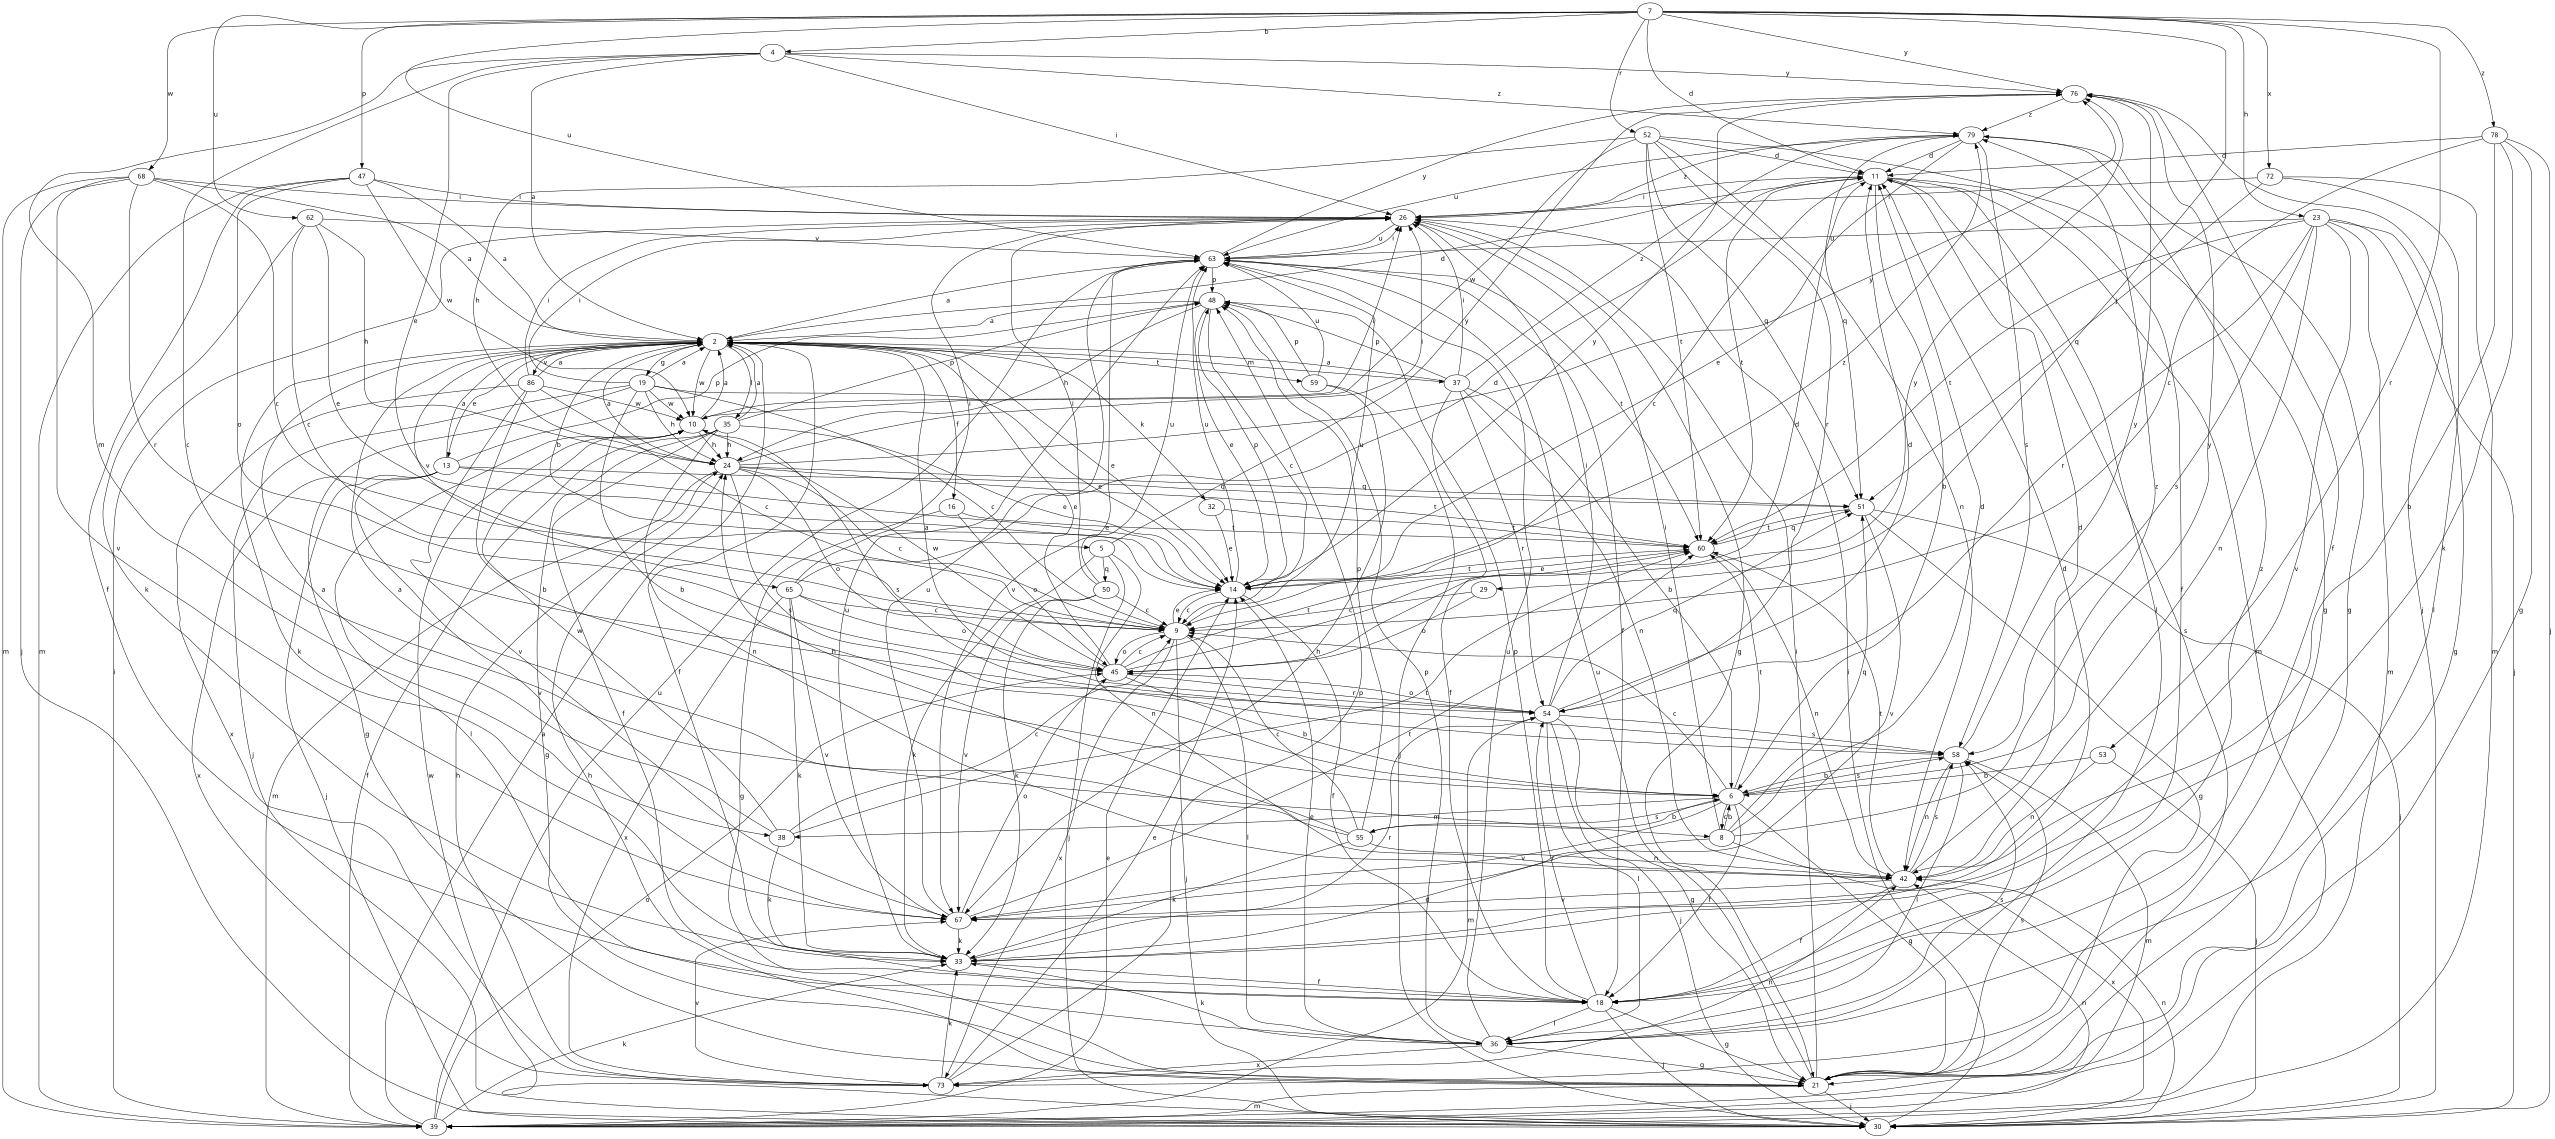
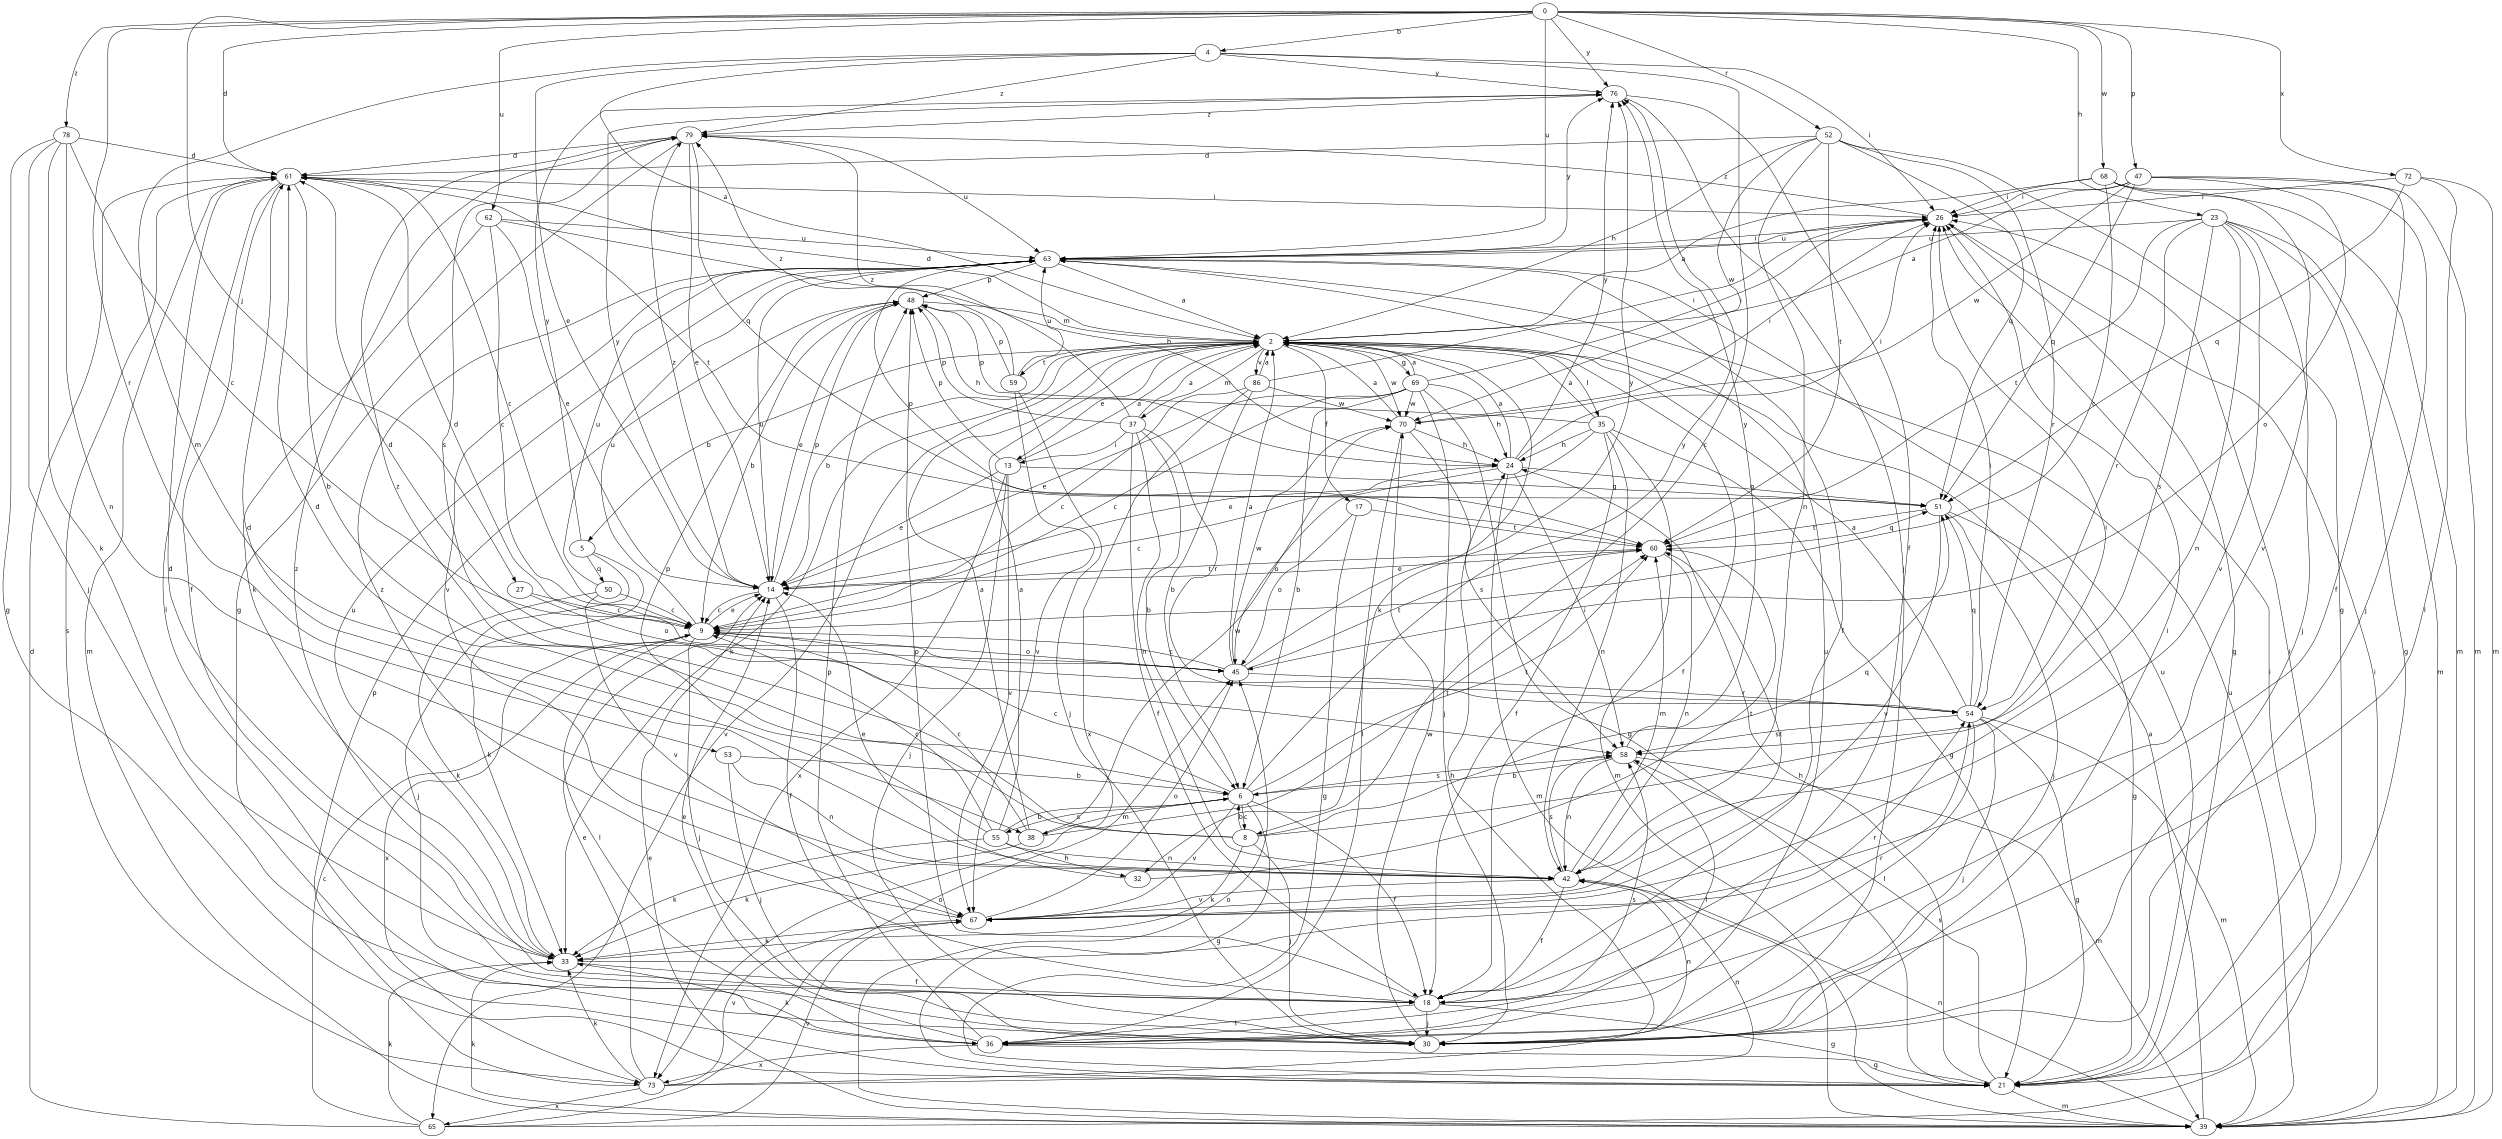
(1650, 11) -> (1545, 11)
(1875, 177) -> (289, 177)
(861, 186) -> (1560, 256)
(817, 239) -> (804, 239)
(1012, 265) -> none
none -> (844, 288)
(1461, 297) -> (1078, 455)
(992, 321) -> (1067, 321)
none -> (2045, 343)
(642, 383) -> (1416, 383)
(1622, 404) -> (911, 404)
(693, 425) -> (1403, 425)
(1113, 466) -> (828, 466)
(1291, 466) -> (753, 466)
(1213, 498) -> none
(952, 507) -> (1359, 507)
(1076, 507) -> (1251, 507)
(2409, 507) -> (112, 507)
(929, 590) -> (382, 590)
(1484, 590) -> (520, 590)
(790, 611) -> (1585, 611)
(690, 632) -> none
(1319, 652) -> (1038, 652)
(1334, 685) -> none
(574, 699) -> none
(979, 710) -> (1060, 861)
(1881, 714) -> (1663, 714)
(1414, 765) -> none
(367, 776) -> (1618, 776)
(1390, 853) -> none
(1428, 900) -> (1213, 900)
(571, 972) -> (549, 1105)
(2113, 983) -> (1291, 941)
(1844, 1105) -> none
